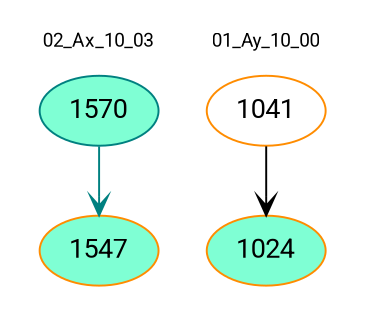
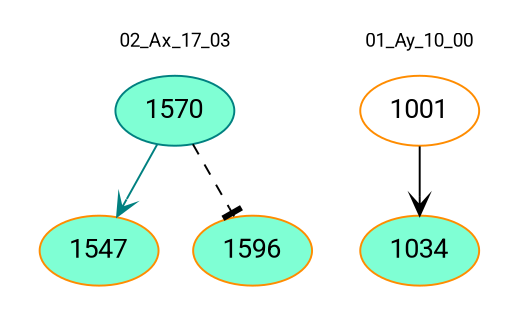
(99, 42) -> (176, 42)
(266, 111) -> (420, 111)
none -> (253, 251)
(266, 251) -> (420, 251)
